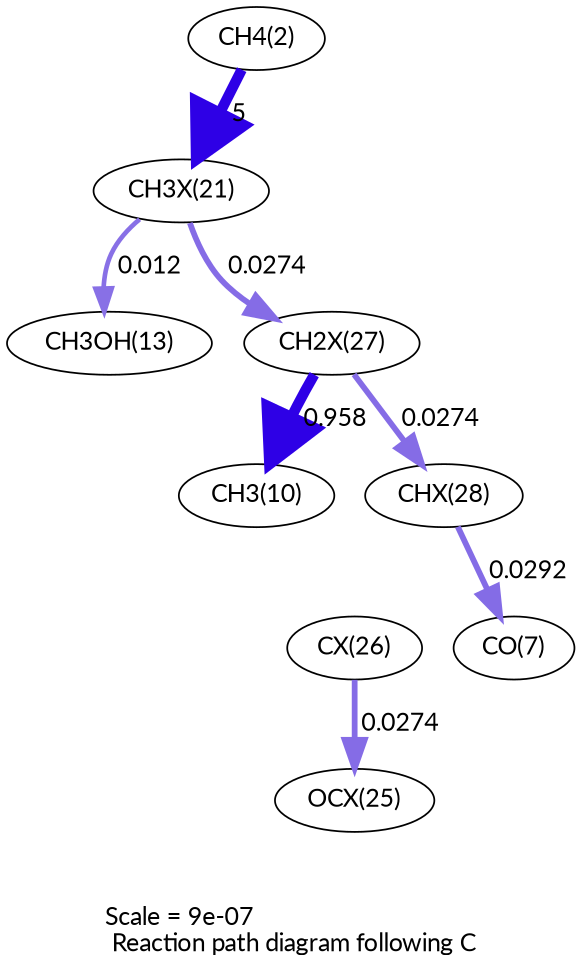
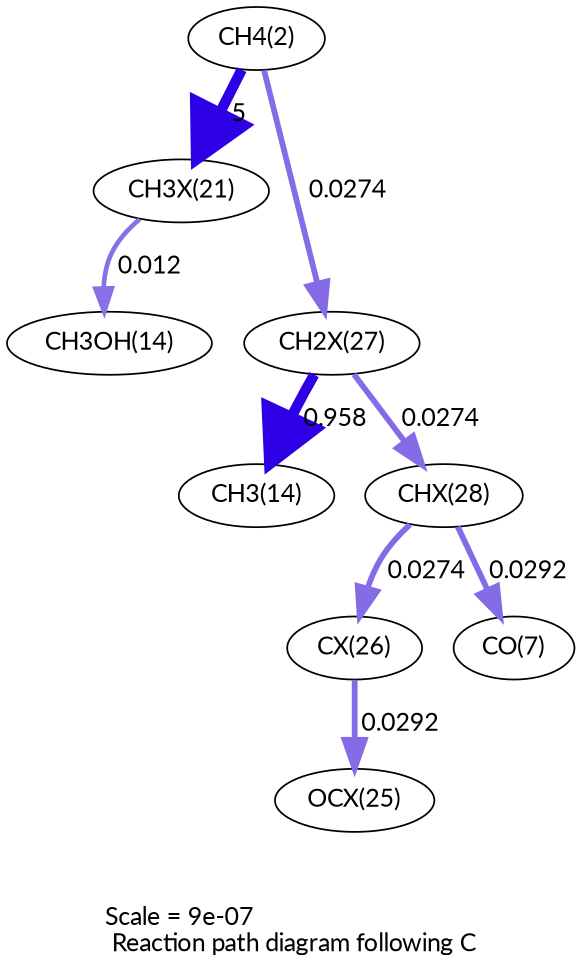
(213, 269) -> (291, 177)
(109, 343) -> (109, 343)
(257, 496) -> (257, 496)
none -> (384, 554)
(398, 724) -> (398, 724)
